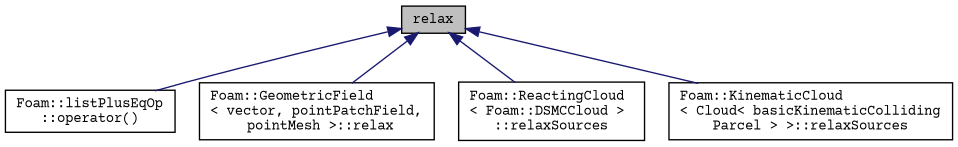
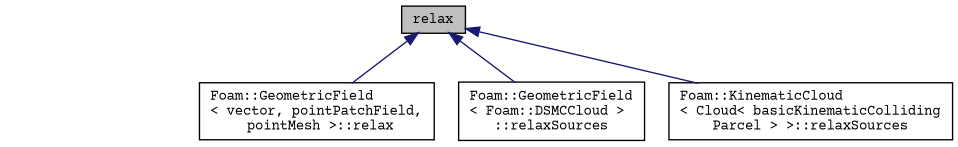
(90, 111) -> none
(552, 111) -> (552, 111)
